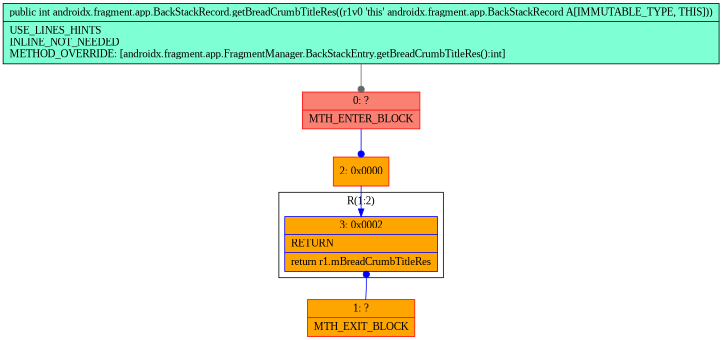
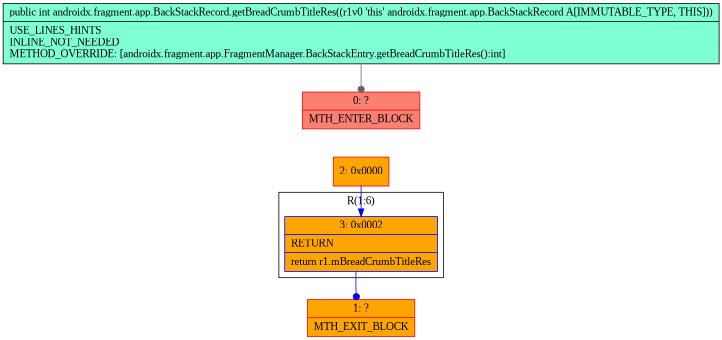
(361, 140) -> none
(361, 201) -> (361, 201)
(366, 289) -> (356, 283)
